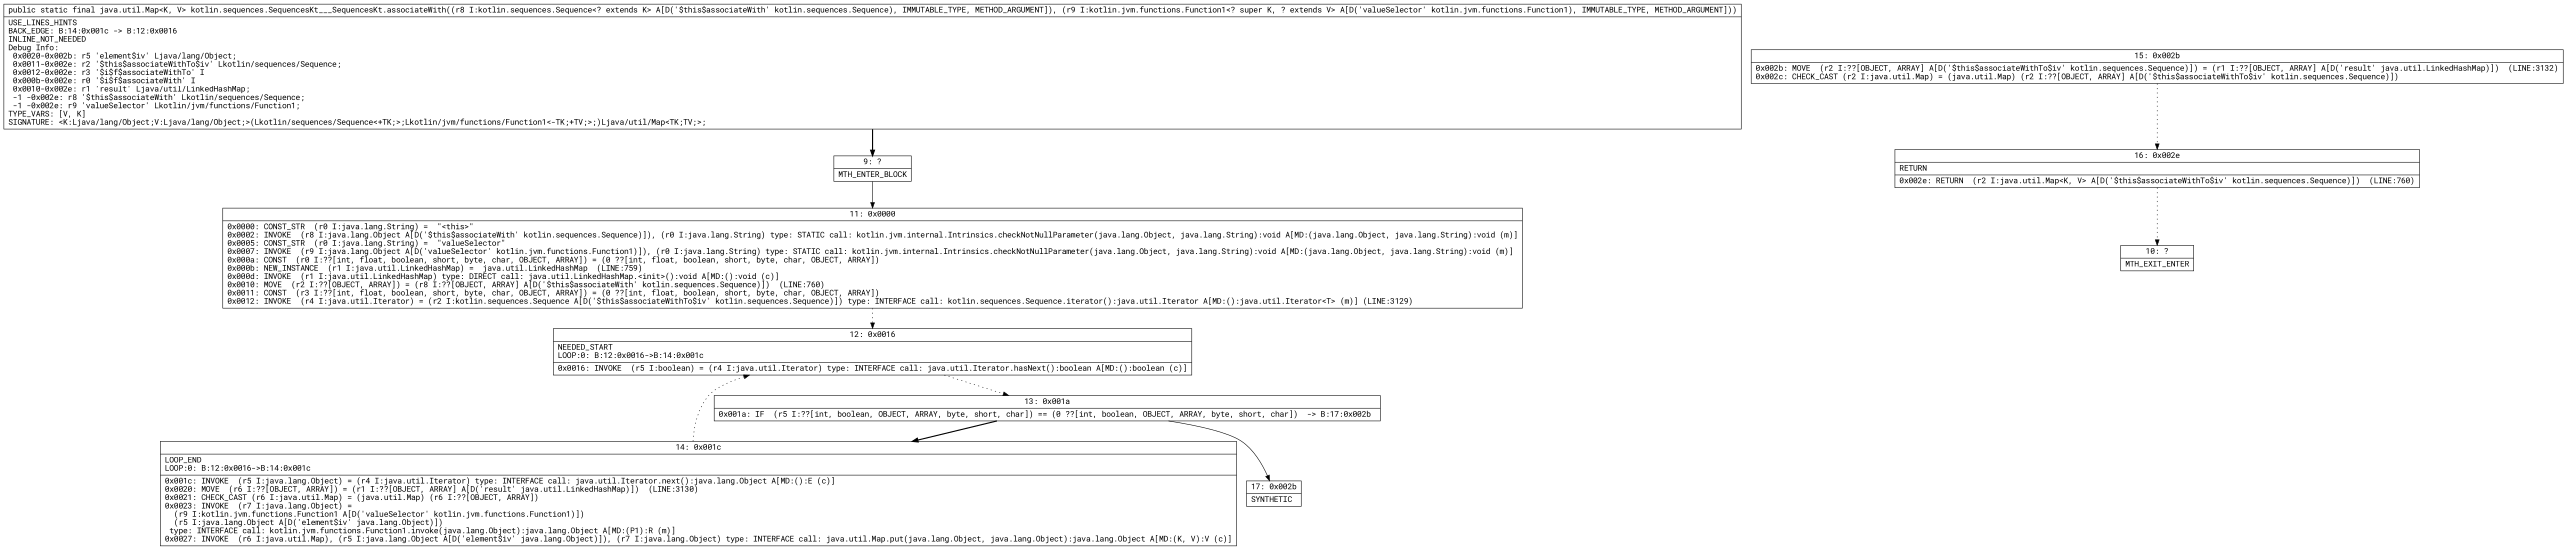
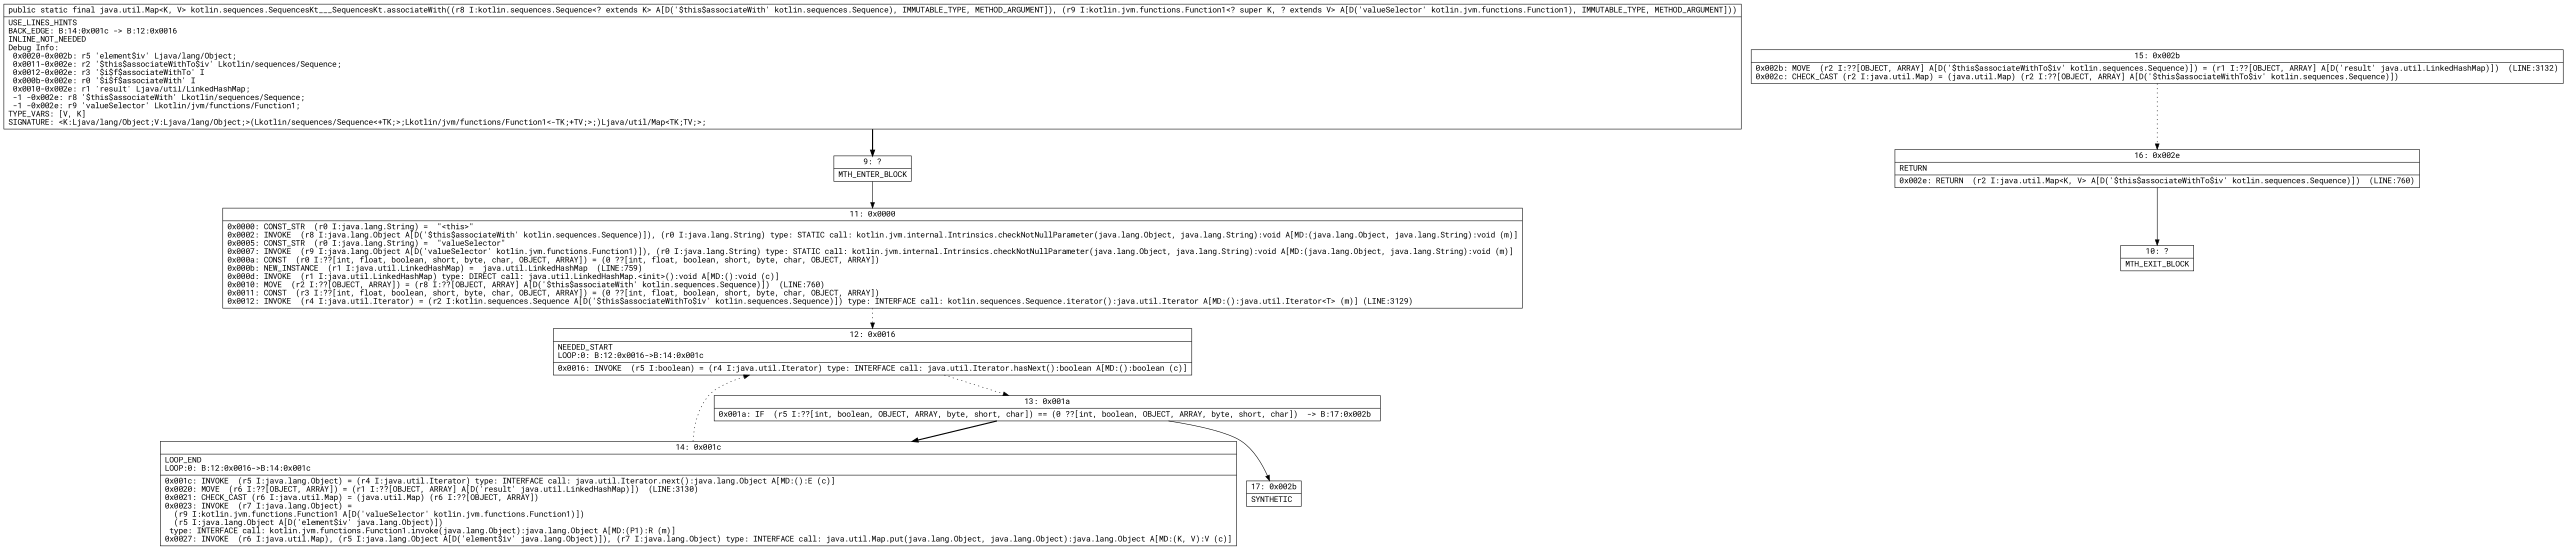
(2157, 214) -> (2157, 214)
(2157, 264) -> (2157, 264)
